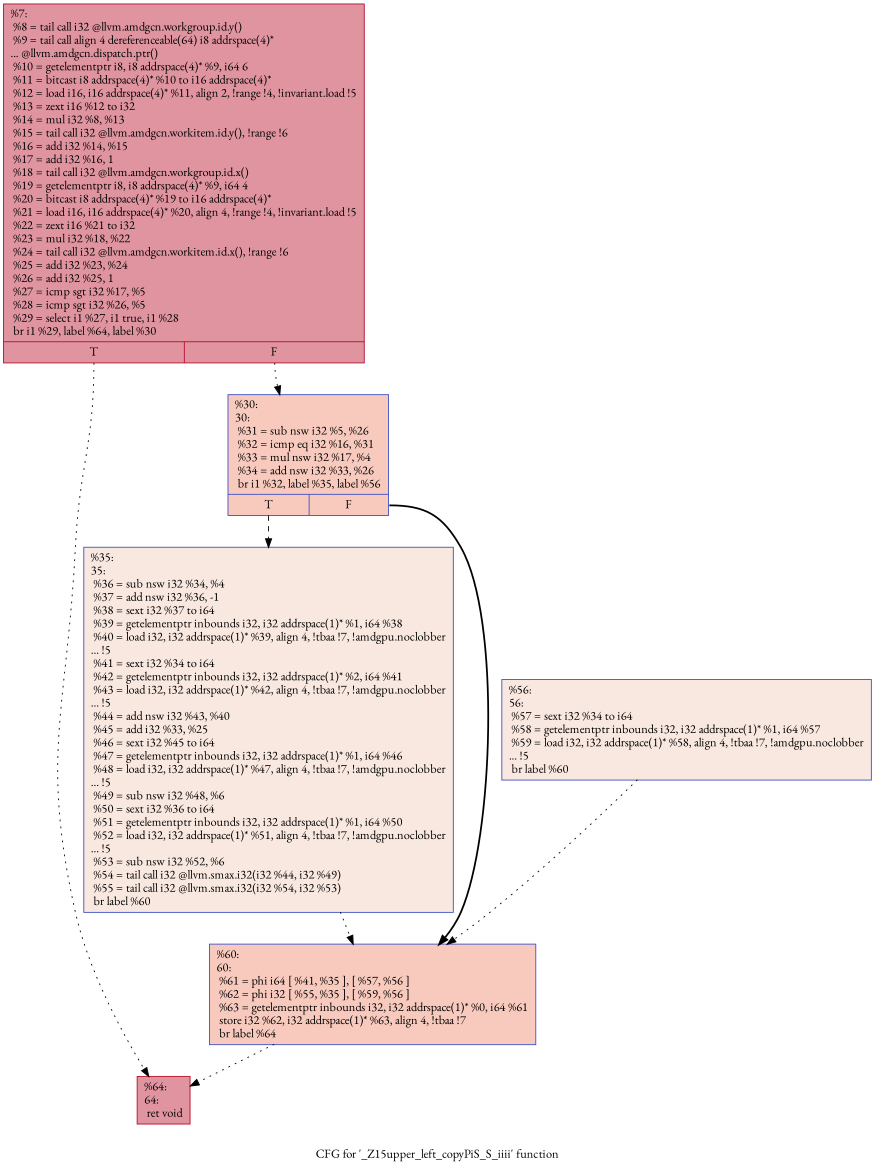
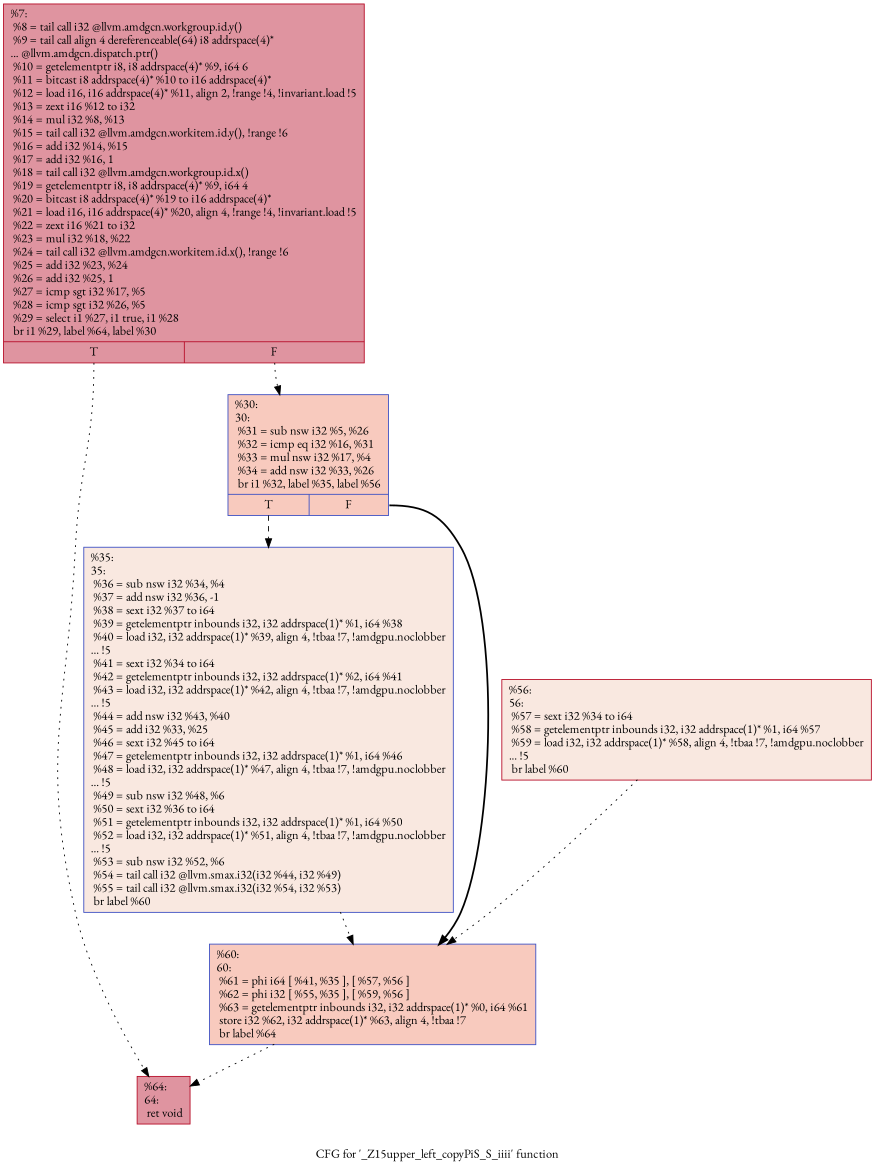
(687, 730) -> (687, 730)
